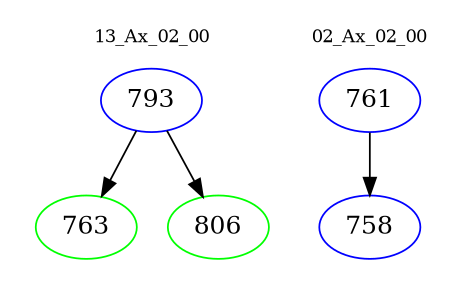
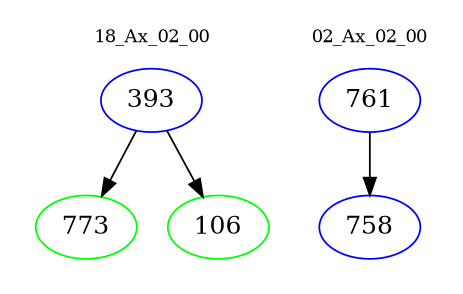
(152, 38) -> (152, 38)
(151, 100) -> (151, 100)
(86, 227) -> (86, 227)
(218, 227) -> (218, 227)
